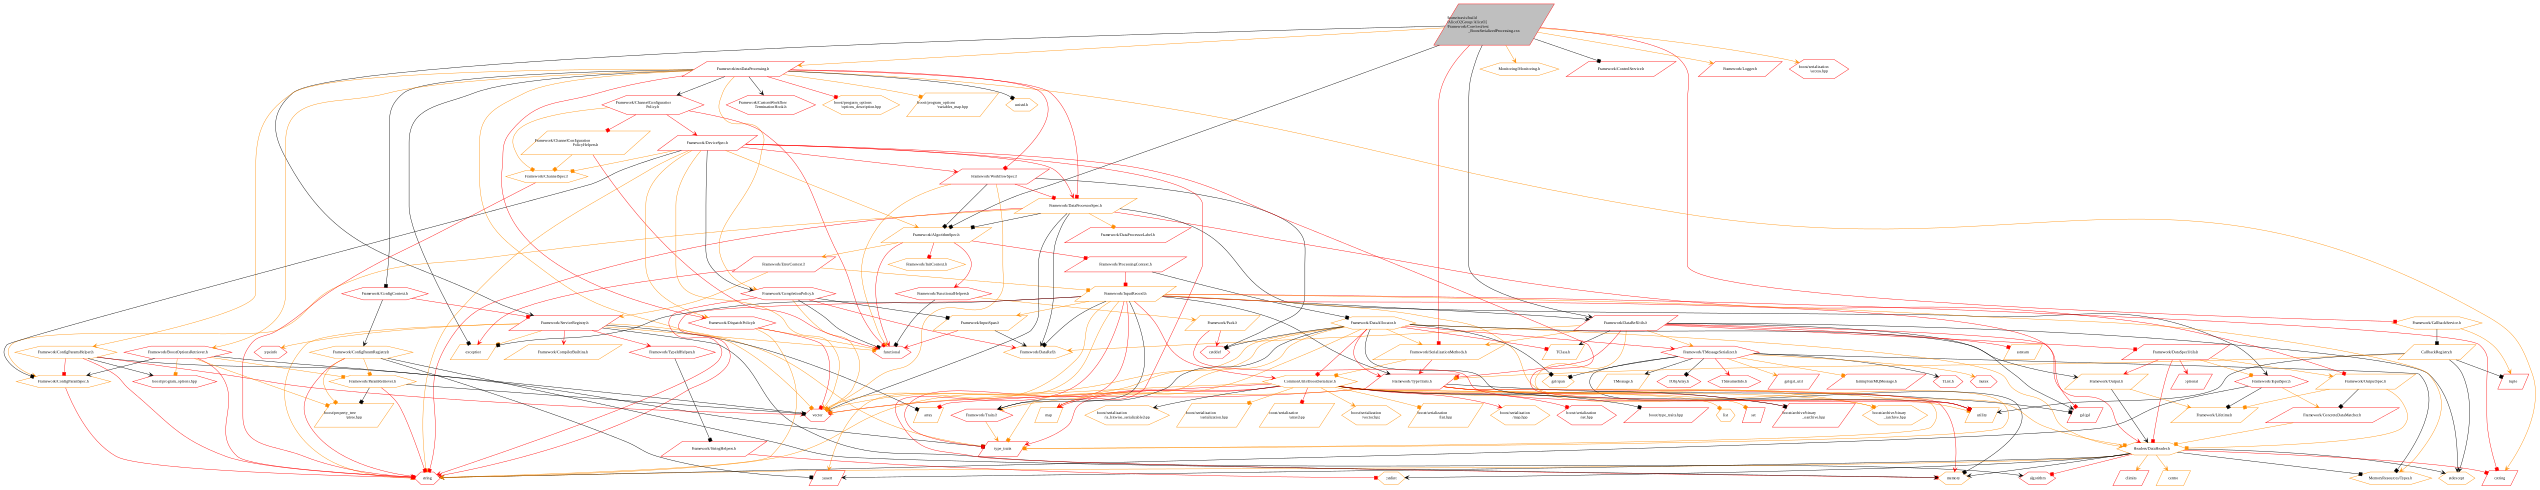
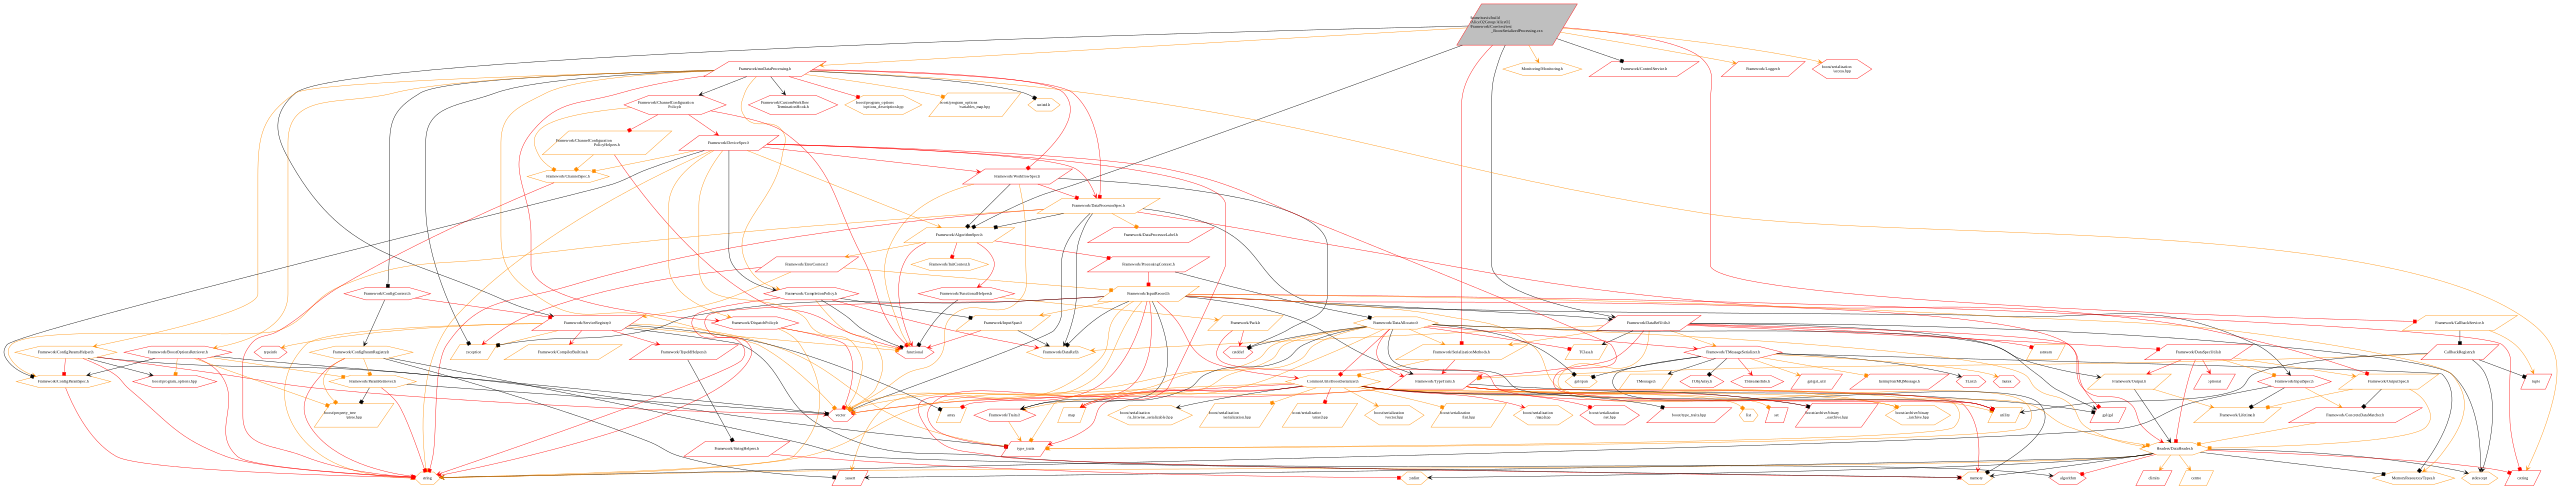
(2437, 323) -> (2460, 323)
(672, 352) -> (684, 352)
(2437, 352) -> (2460, 352)
(427, 478) -> (427, 478)
